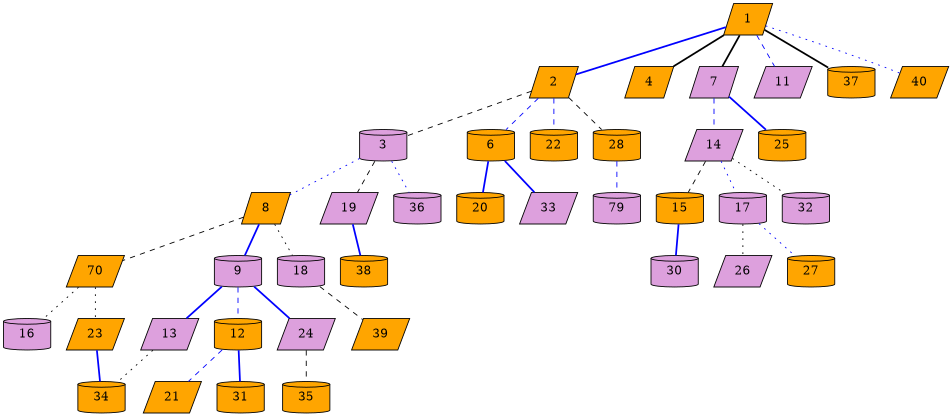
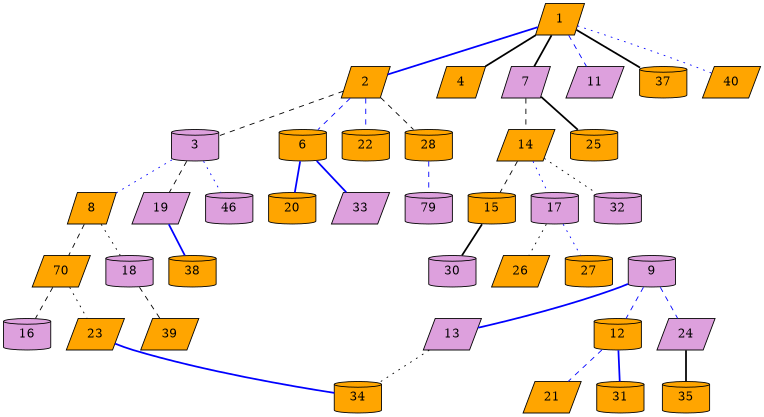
(748, 113) -> (559, 113)
(714, 114) -> (526, 114)
(714, 145) -> (526, 145)
(417, 208) -> (229, 208)
(252, 240) -> none
(677, 240) -> (472, 240)
(743, 271) -> (521, 271)
(272, 302) -> (669, 303)
(61, 303) -> (44, 303)
(306, 366) -> (686, 366)
